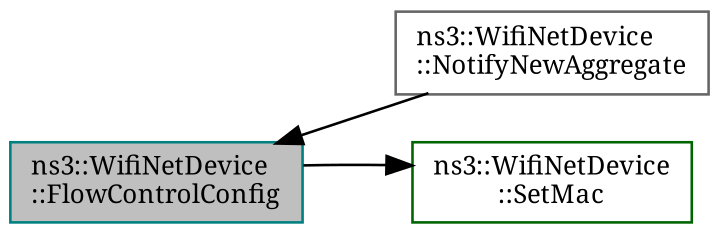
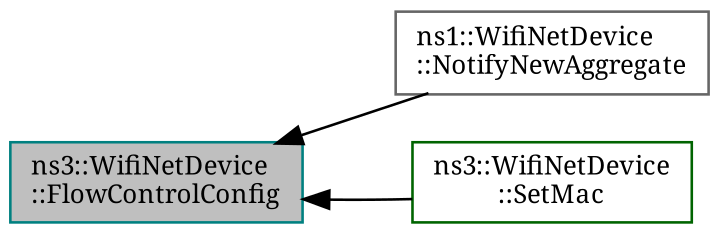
(552, 53) -> (552, 53)
(345, 165) -> (371, 200)
